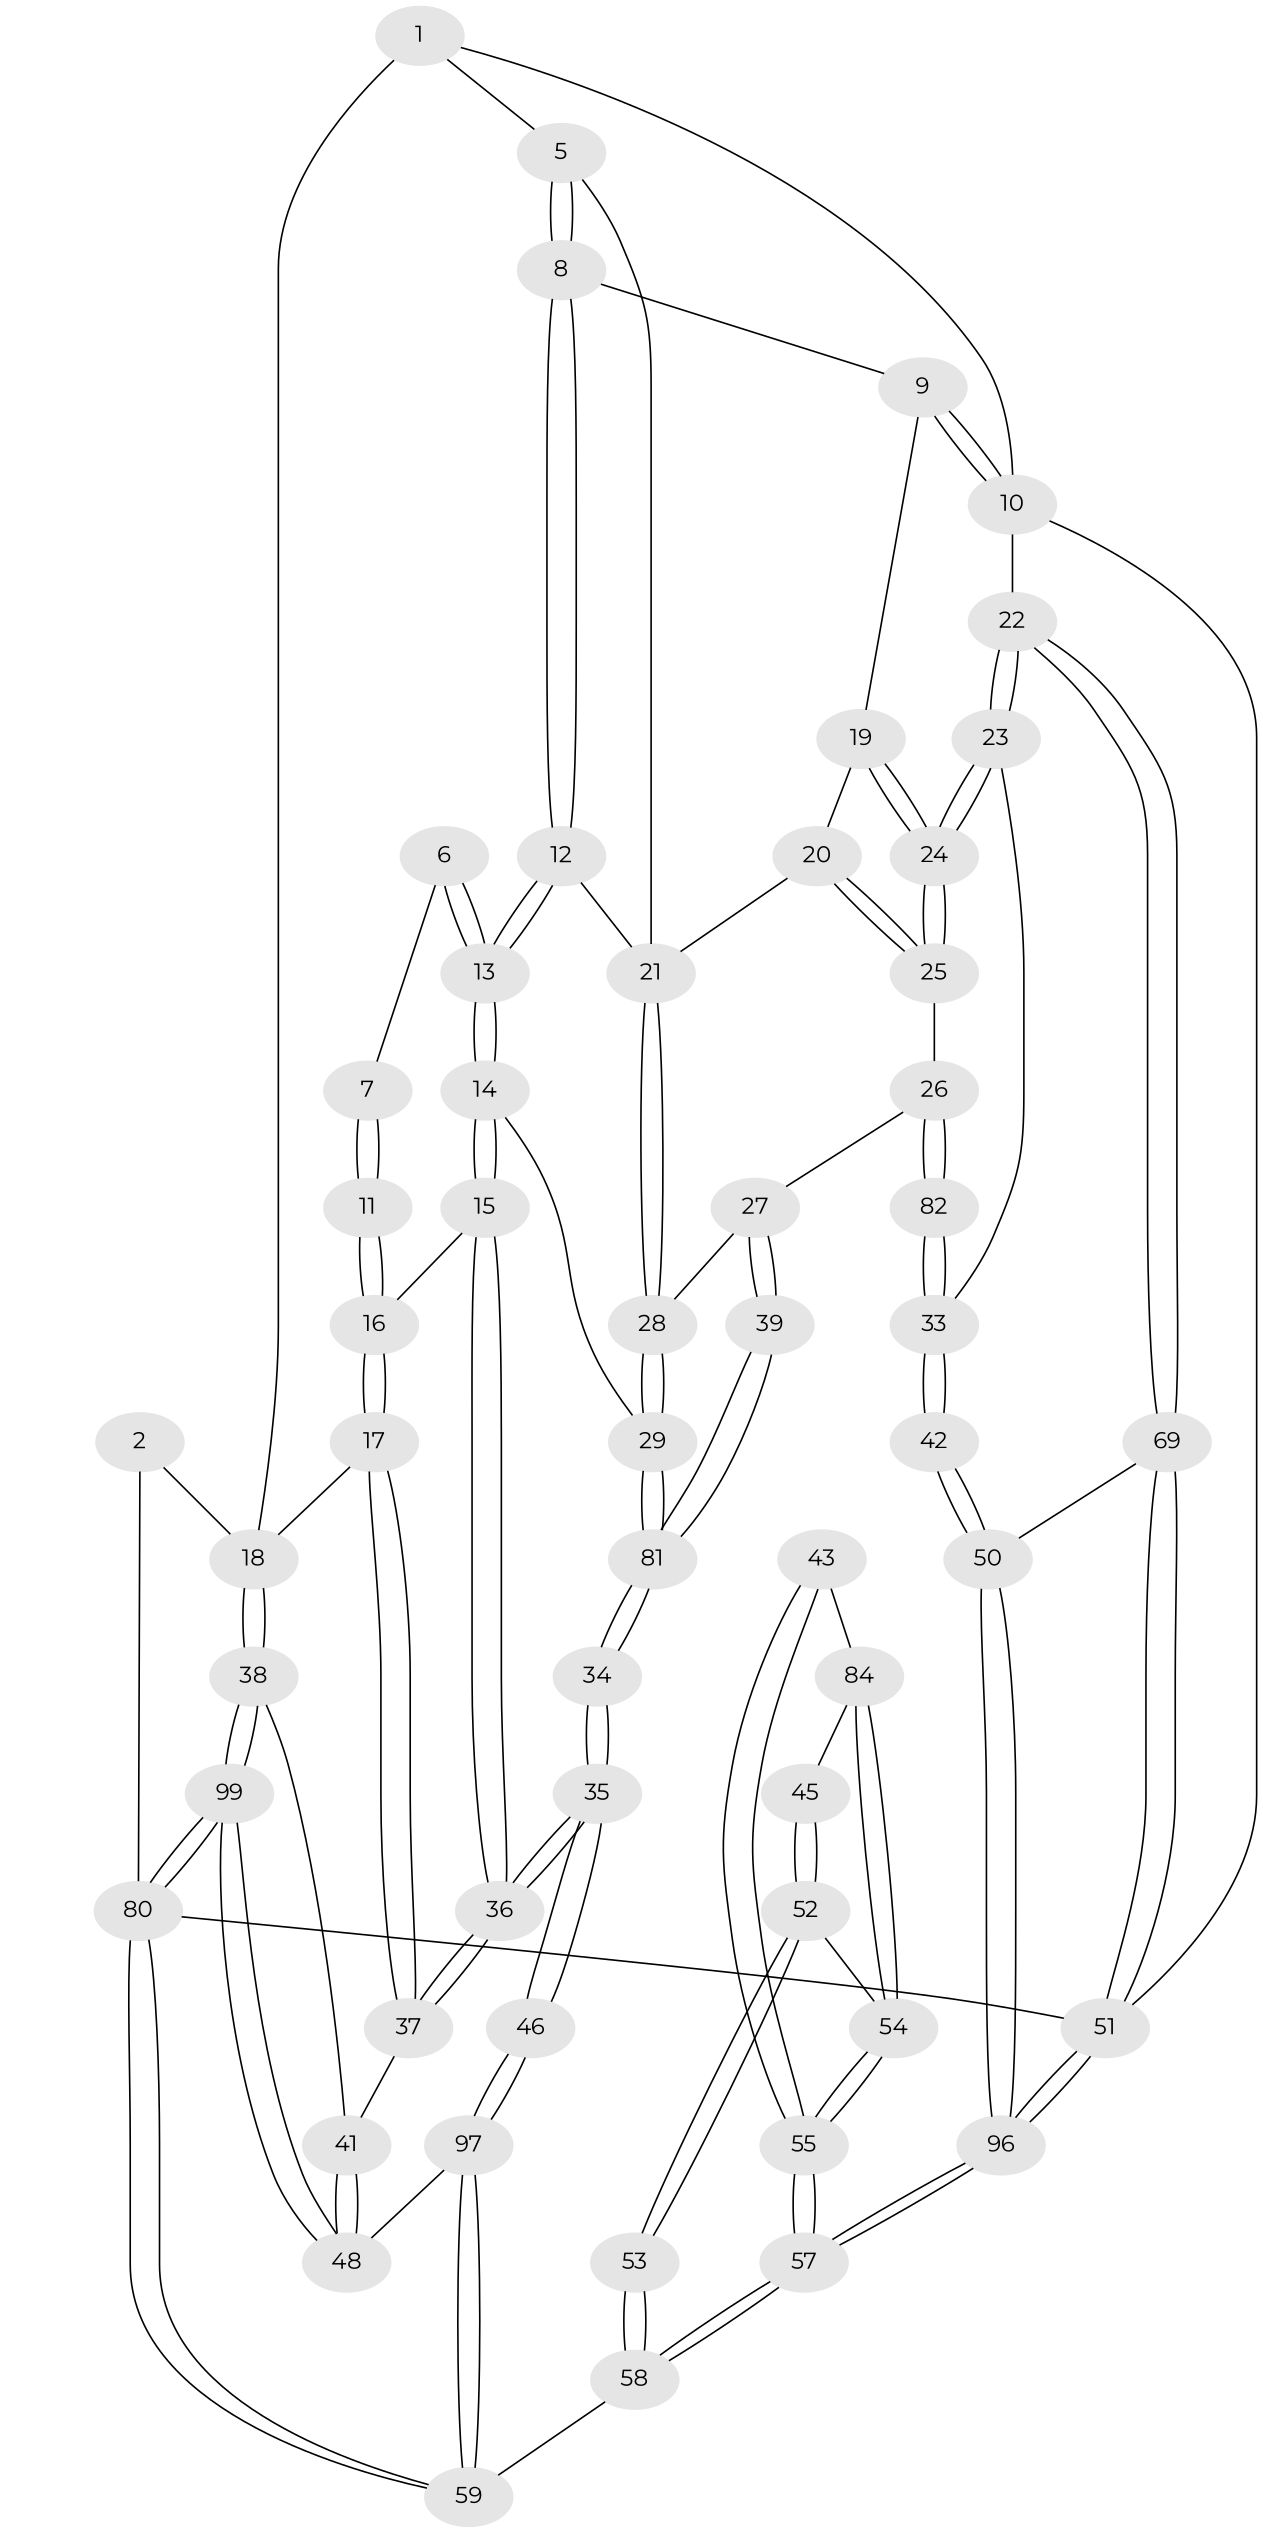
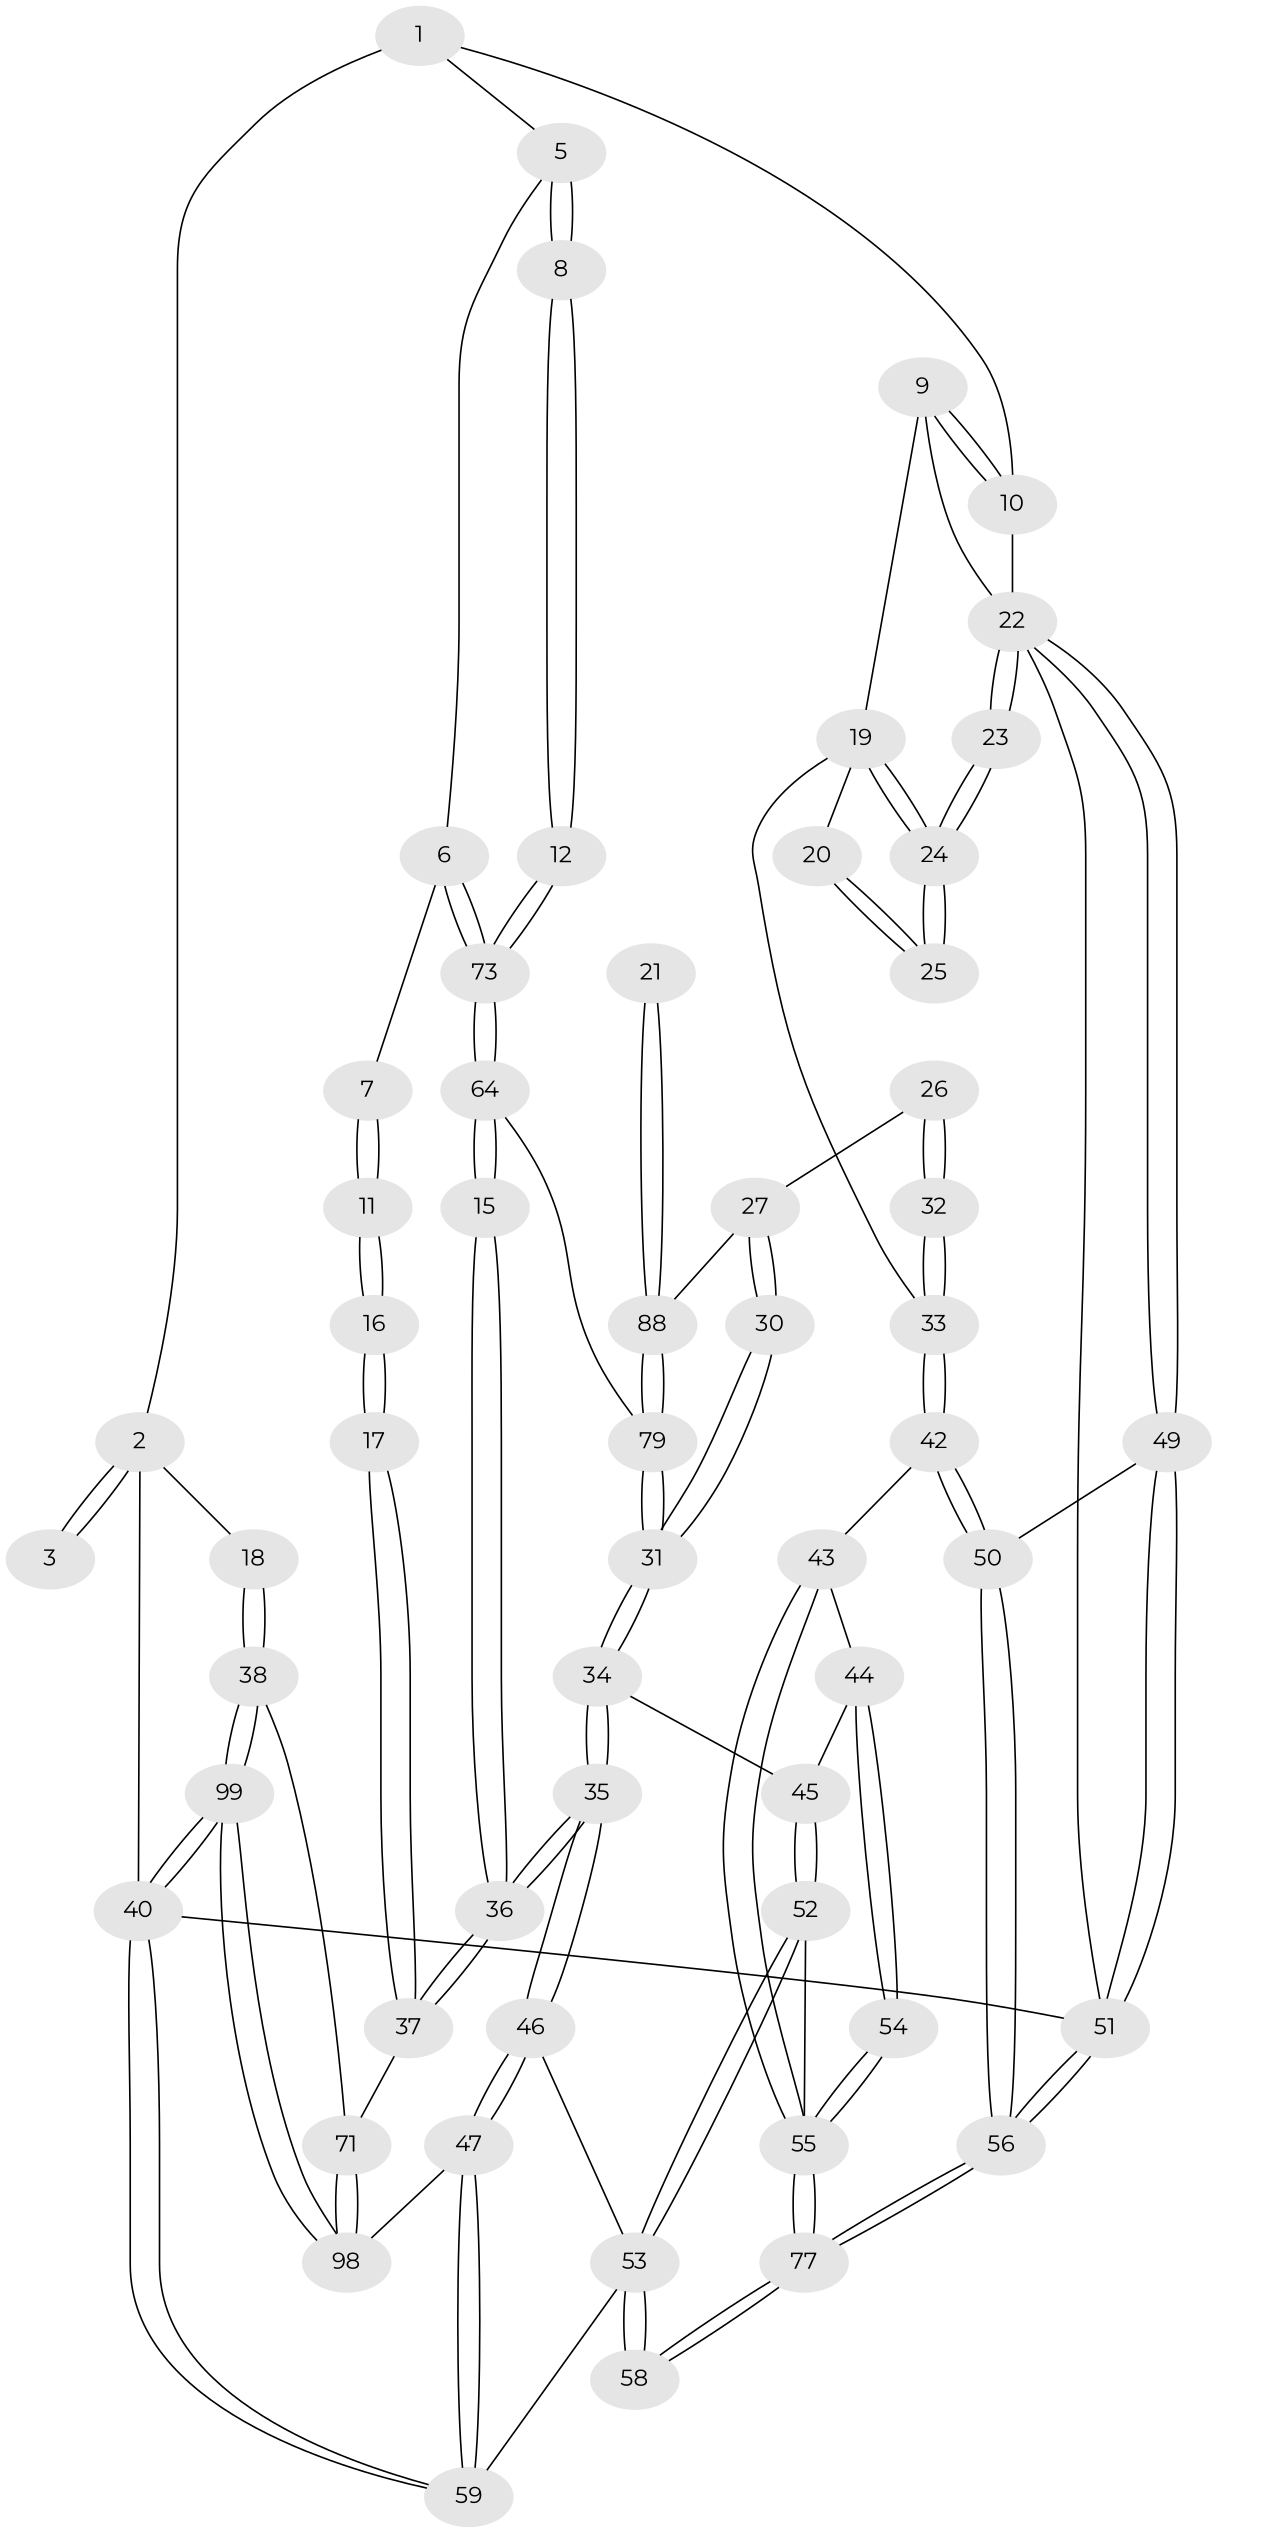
(743, 329) -> (945, 511)
(651, 554) -> (459, 494)
(278, 778) -> (177, 683)
(606, 915) -> none
(734, 915) -> none
(485, 973) -> (485, 973)
(934, 1032) -> none
(1024, 1041) -> (787, 1026)
(485, 1091) -> (485, 1091)
(934, 1208) -> (934, 1208)
(1257, 1234) -> (1082, 1320)
(430, 1266) -> none
(653, 1325) -> (653, 1325)
(770, 1325) -> (770, 1325)
(653, 1442) -> (653, 1442)
(1167, 1442) -> (1167, 1442)
(314, 1501) -> none
none -> (878, 1501)
none -> (50, 1559)
(653, 1559) -> (653, 1559)
(859, 1677) -> (859, 1677)
none -> (702, 1735)
(138, 1911) -> (138, 1911)
(850, 1970) -> (805, 2028)
(347, 2145) -> (347, 2145)
(469, 2145) -> (469, 2145)
(1001, 2145) -> (1001, 2145)
none -> (583, 2146)
(347, 2263) -> (347, 2263)
(804, 2263) -> (804, 2263)
(552, 2439) -> (552, 2380)
